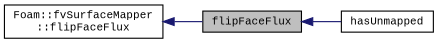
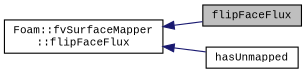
(327, 22) -> (190, 50)
